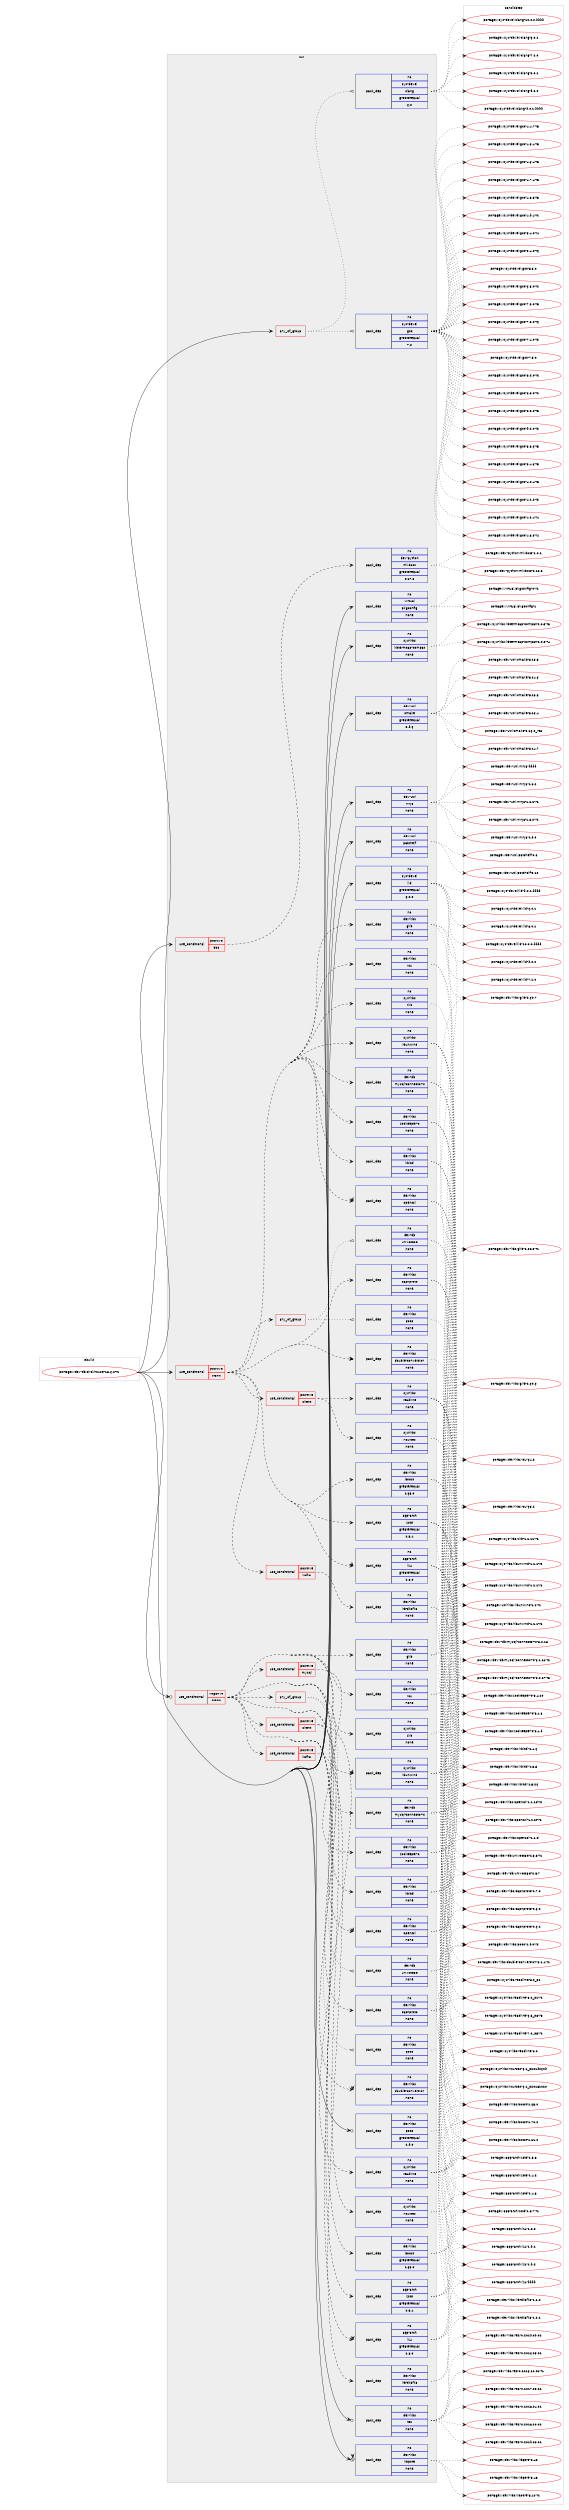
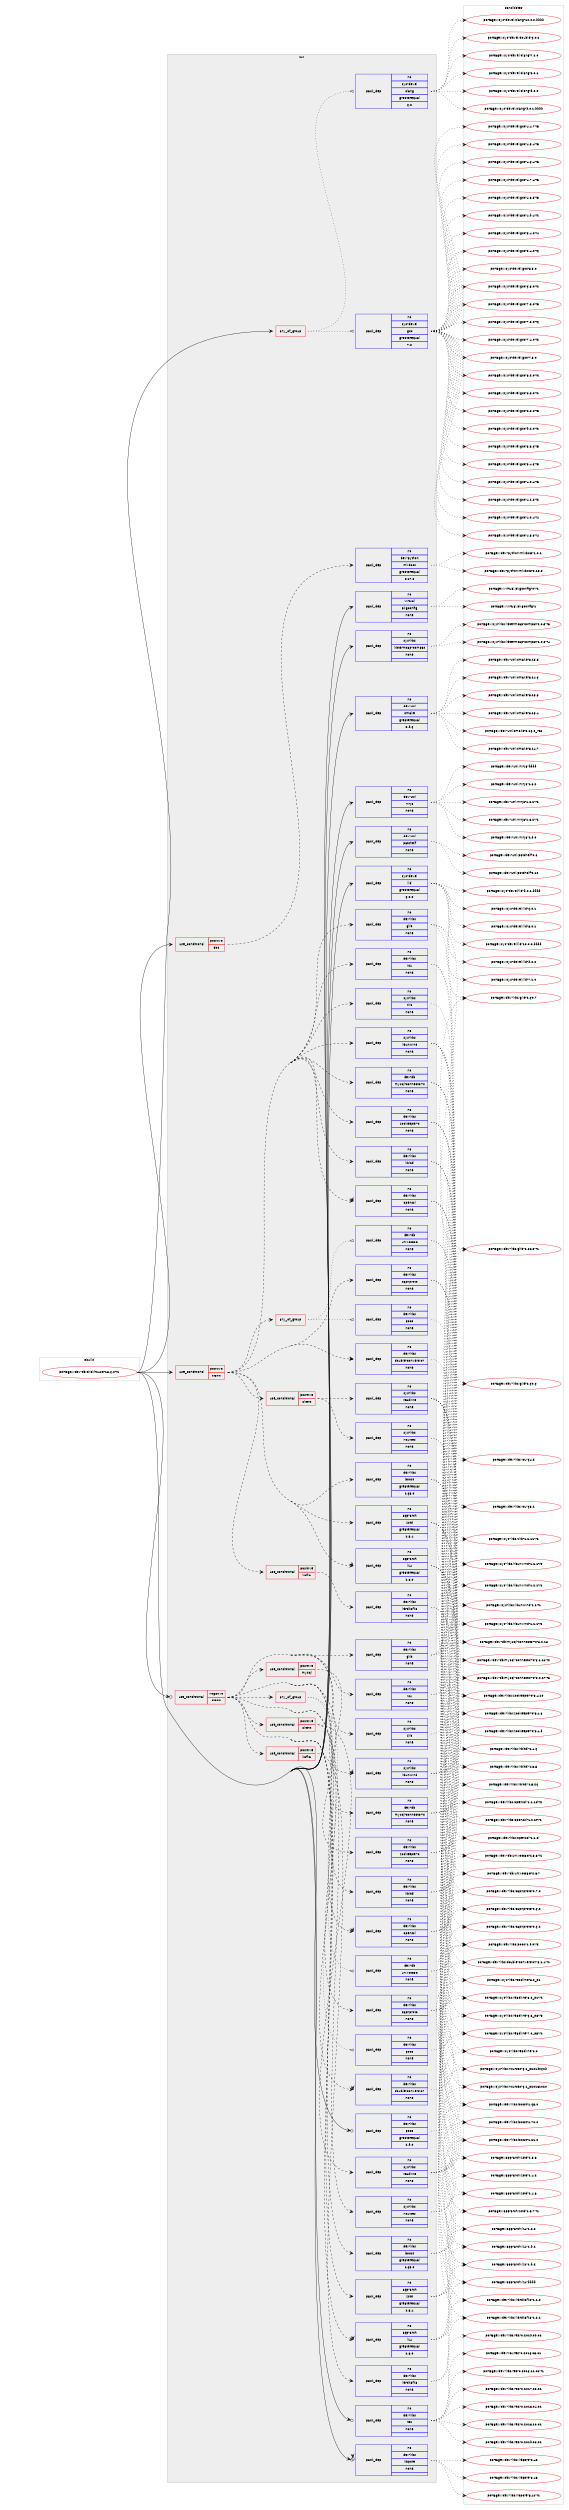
(514, 38) -> (514, 38)
(514, 1605) -> (514, 1605)
(514, 2354) -> (514, 2354)
